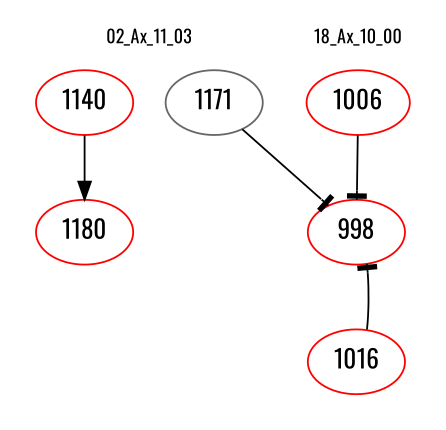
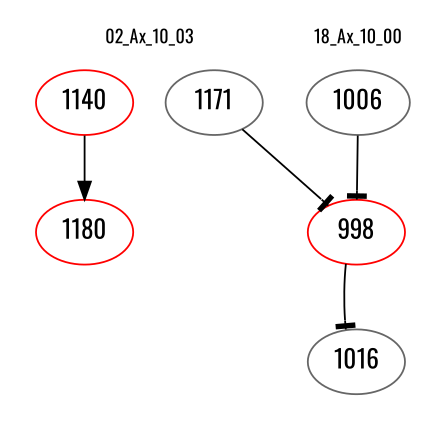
(149, 39) -> (149, 39)
(358, 103) -> (358, 103)
(369, 301) -> (344, 292)
(356, 362) -> (356, 362)
